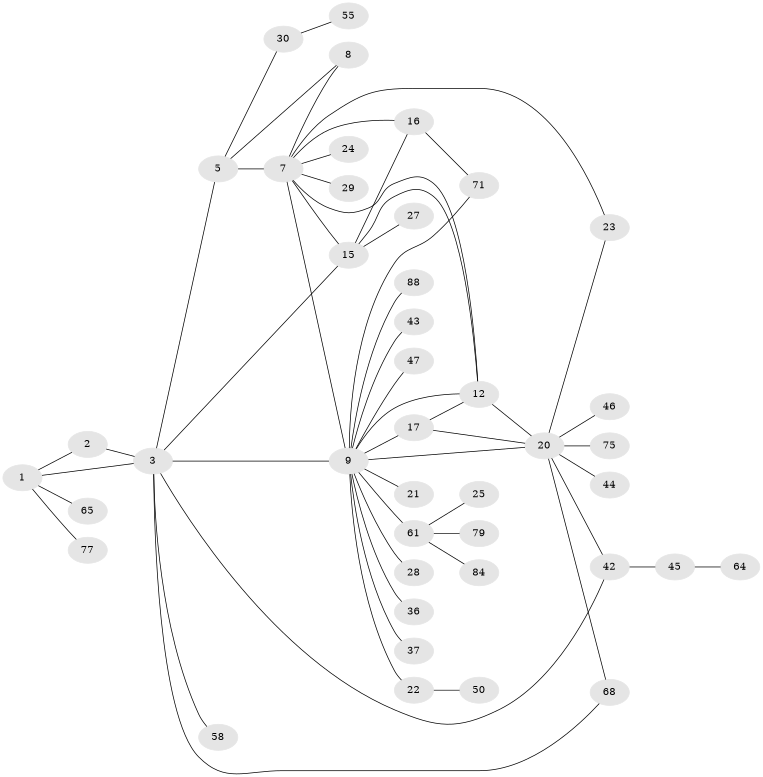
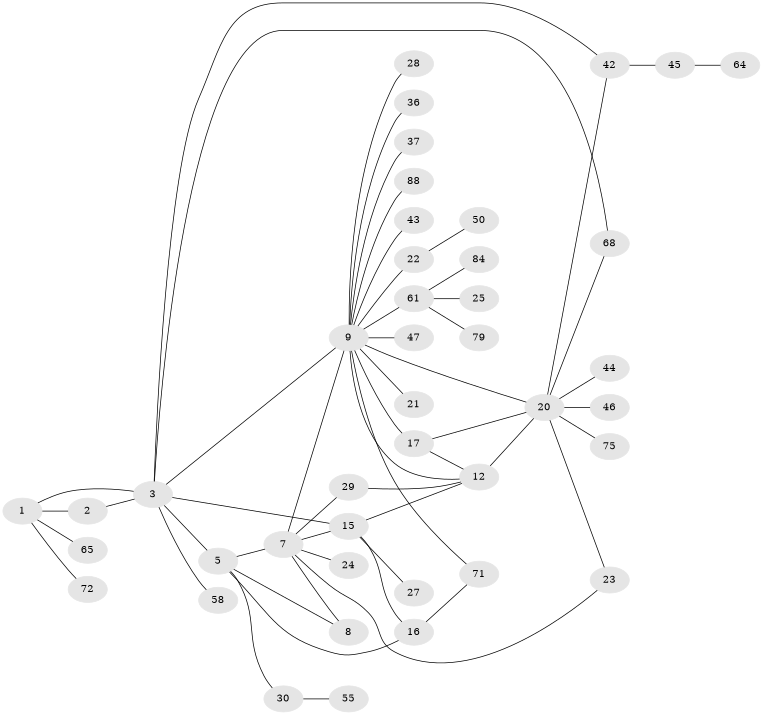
(339, 126) -> (302, 641)
(445, 200) -> (415, 489)
(88, 550) -> (88, 589)
